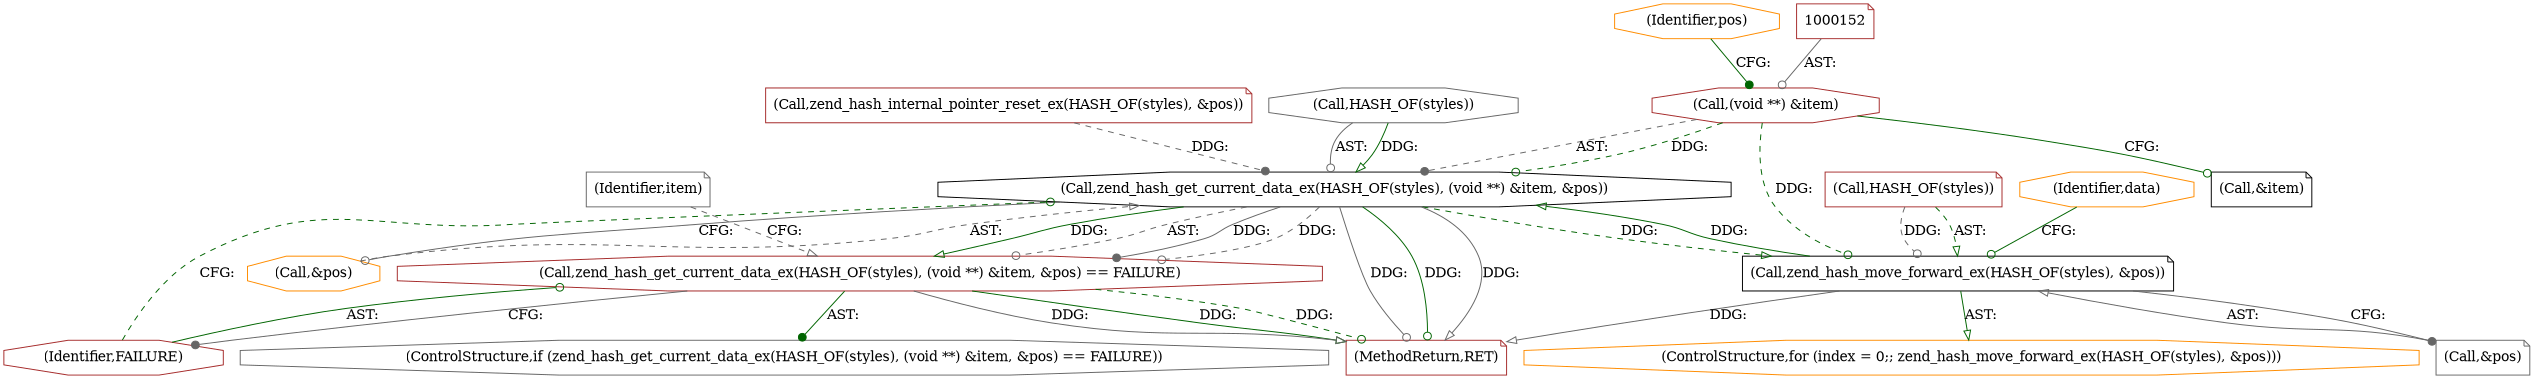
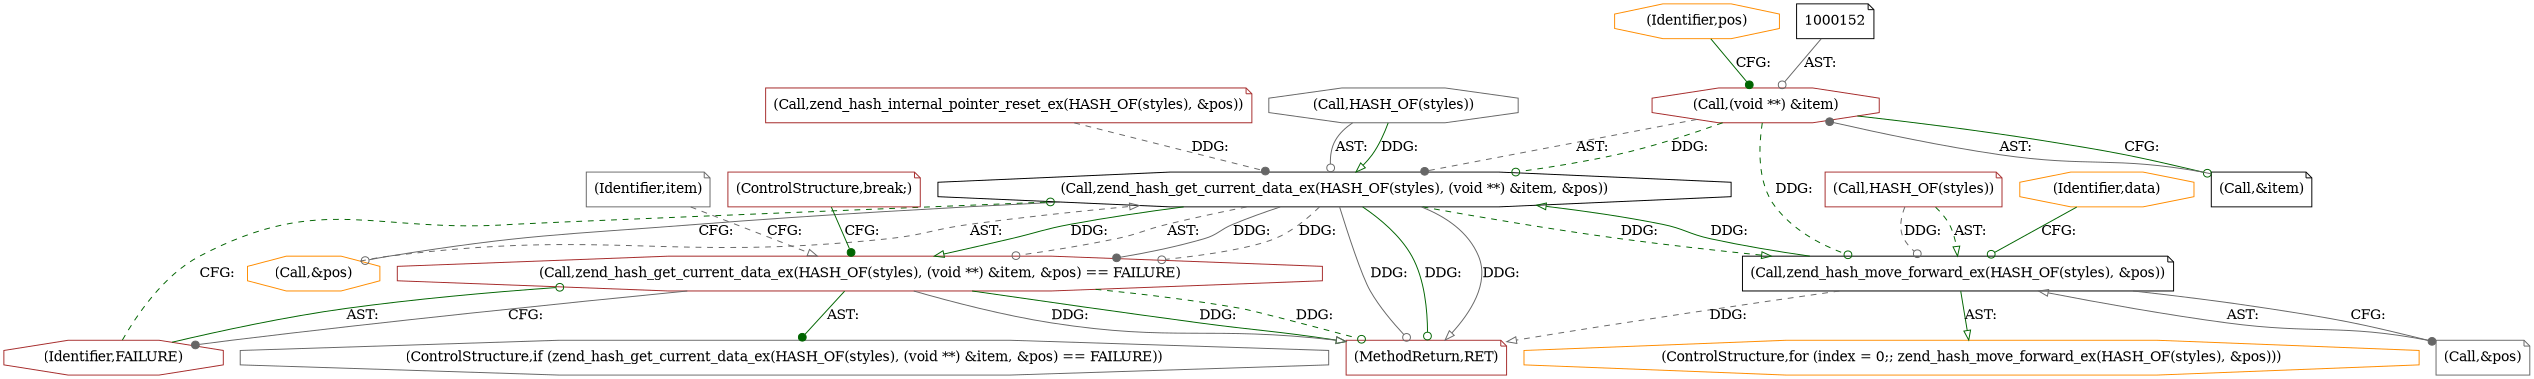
(1835, 21) -> (1835, 21)
none -> (2021, 157)
none -> (824, 189)
(1678, 315) -> (1678, 315)
